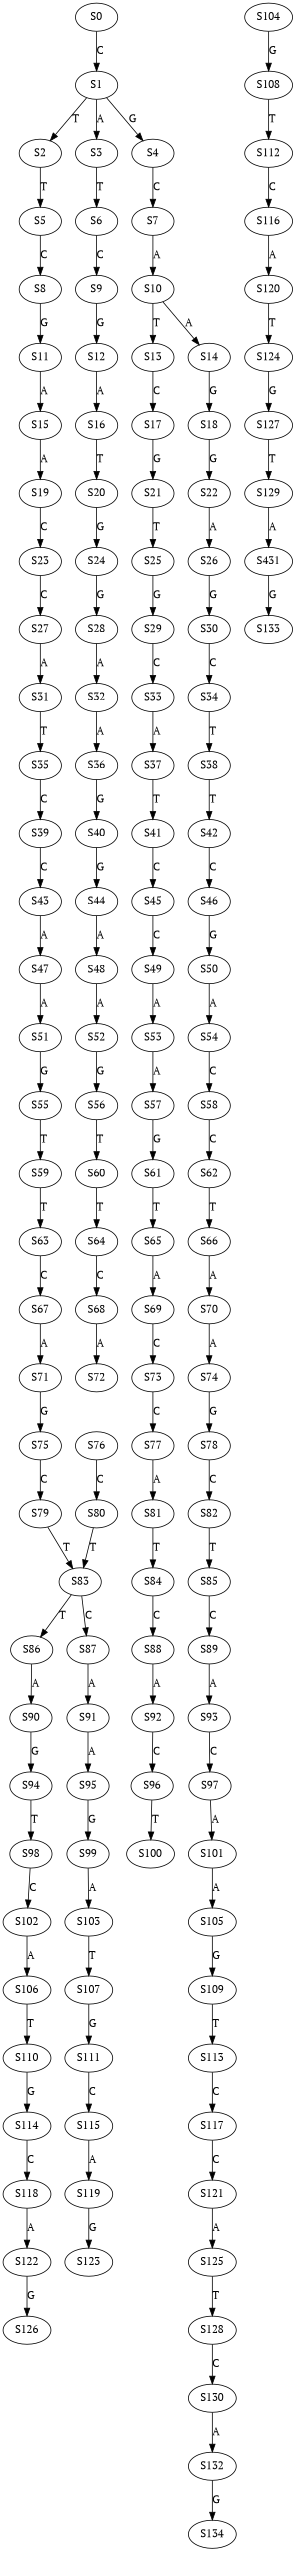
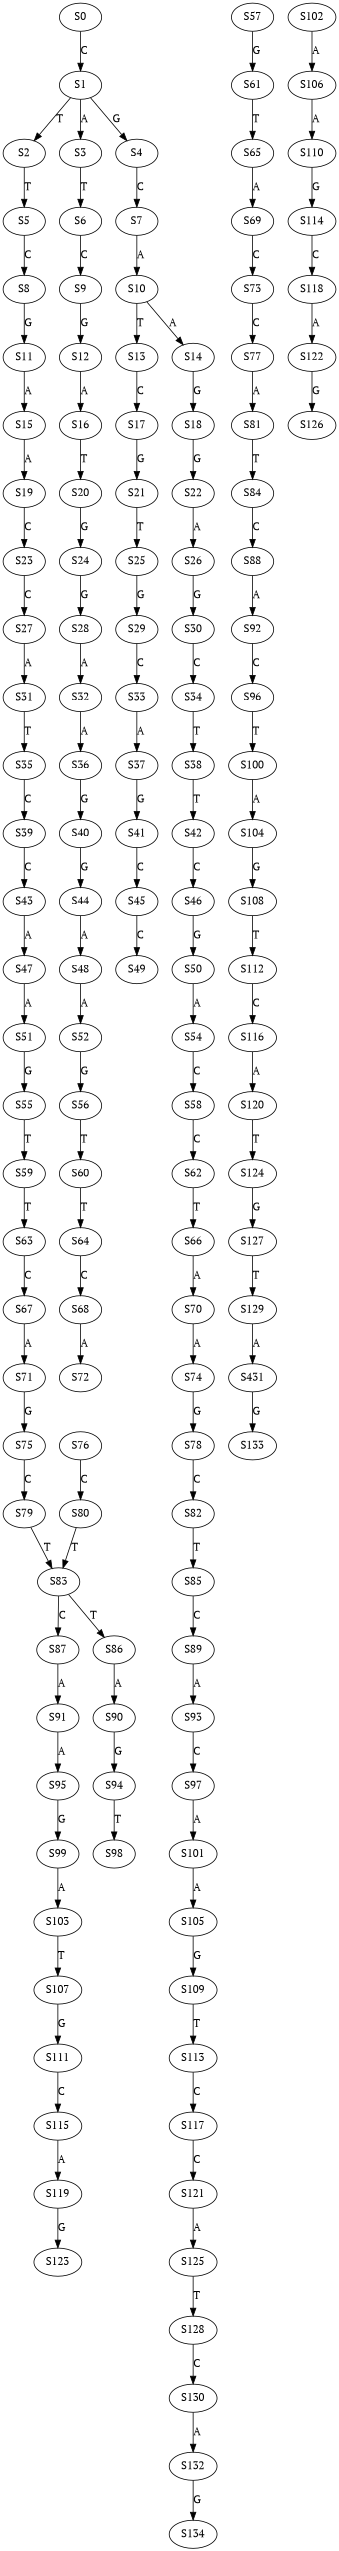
none -> (253, 796)
(157, 800) -> (141, 800)
(153, 1038) -> none
(29, 1884) -> none
(31, 2024) -> (316, 119)
